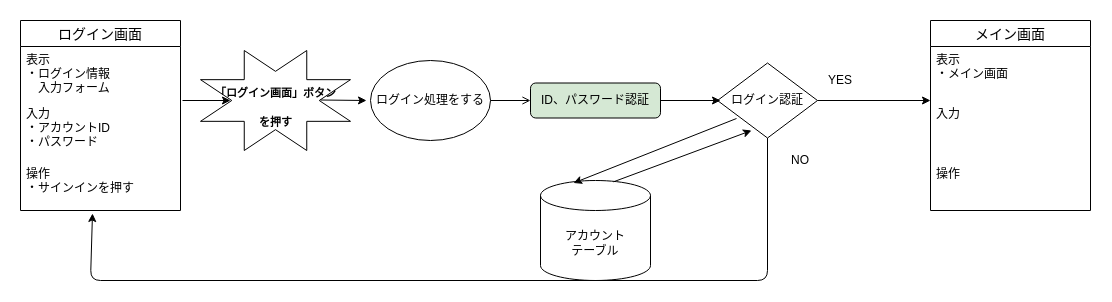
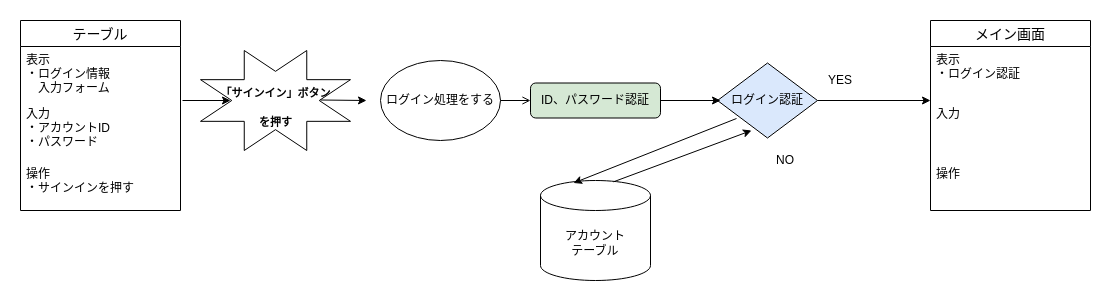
(100, 34) -> (100, 34)
(948, 60) -> (948, 60)
(431, 101) -> (441, 101)
(768, 101) -> (768, 101)
(276, 104) -> (276, 104)
(801, 161) -> (786, 161)
(312, 281) -> none
